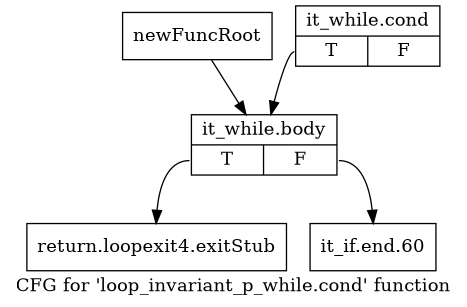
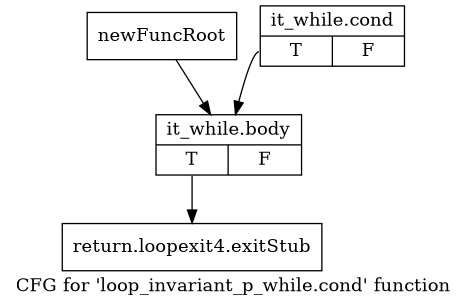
(373, 247) -> none
